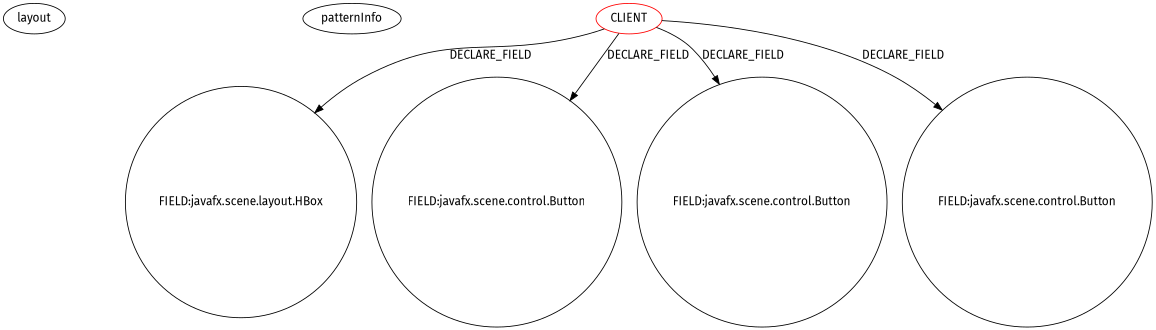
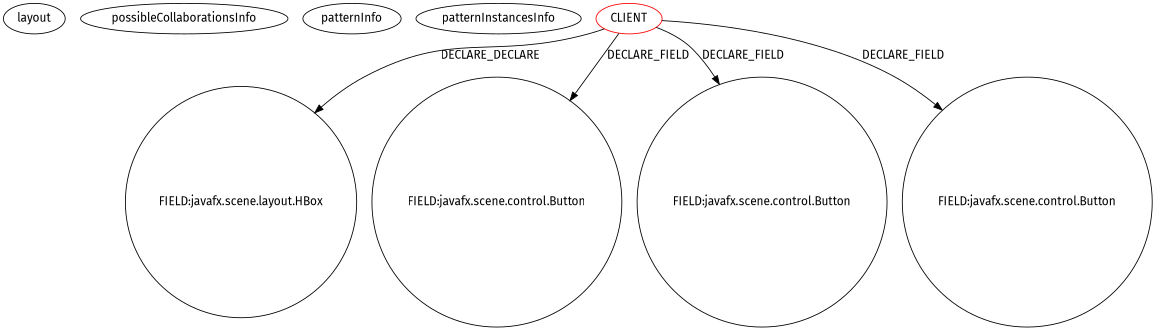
none -> (184, 19)
none -> (499, 19)
(491, 55) -> (491, 55)
